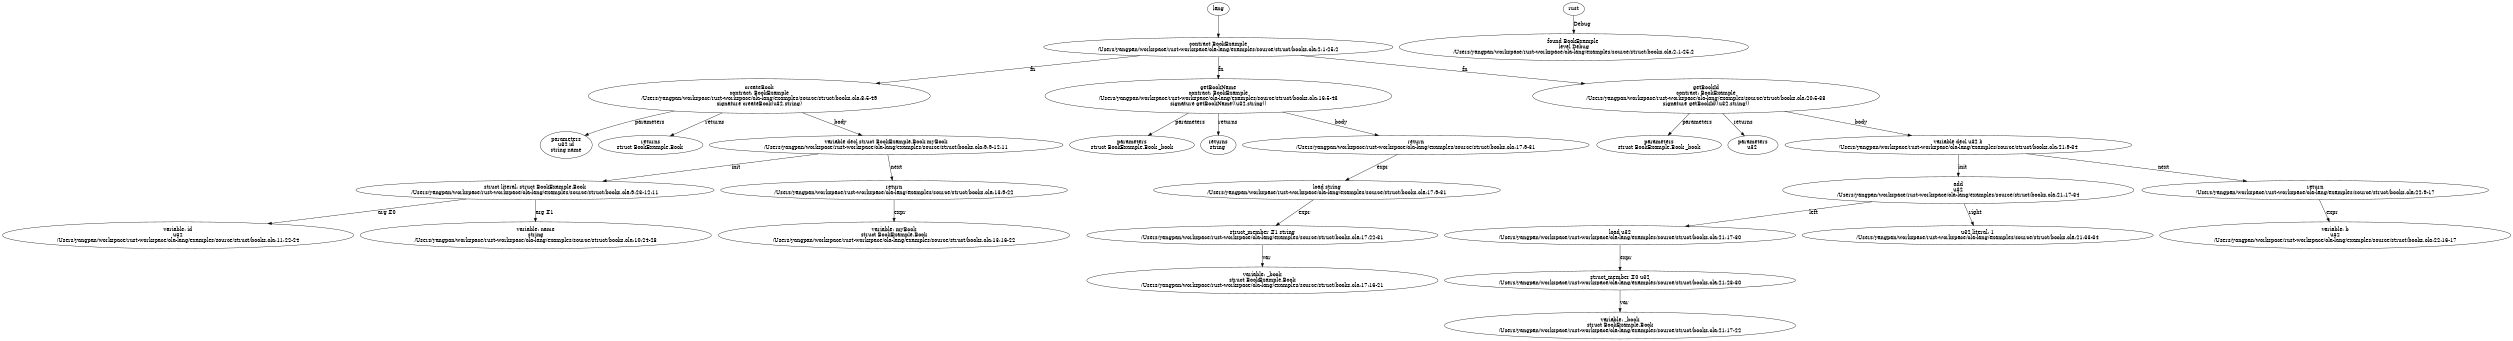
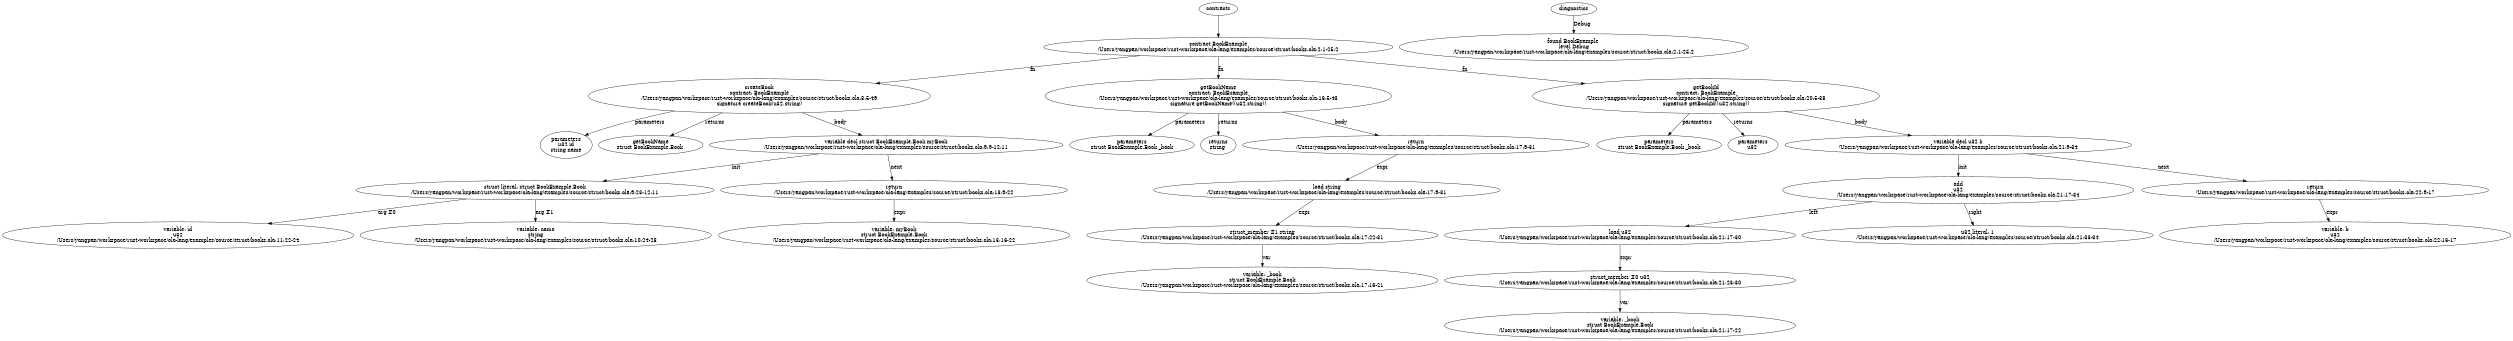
(1218, 9) -> (1218, 9)
(1574, 9) -> (1574, 9)
(651, 145) -> (651, 145)
